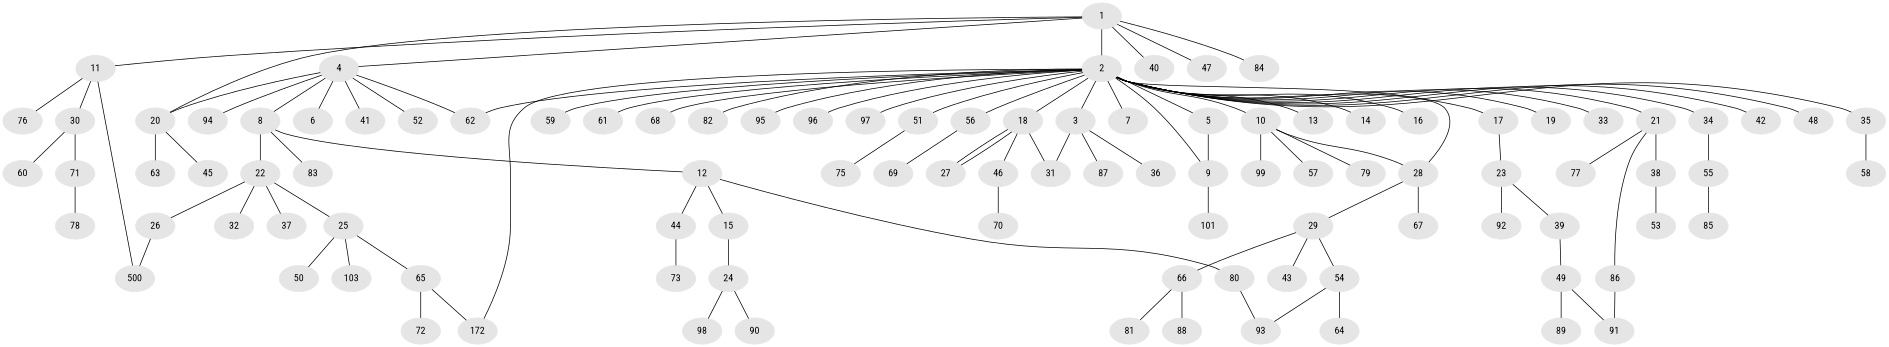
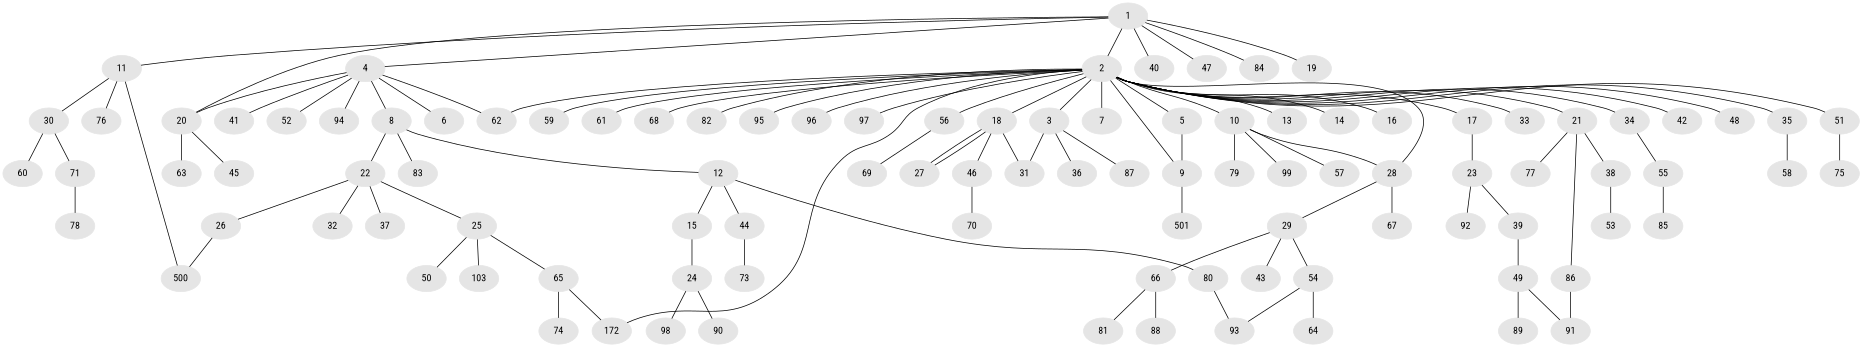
(1326, 95) -> (1223, 37)
(1208, 226) -> (1182, 226)
(421, 331) -> (559, 331)
